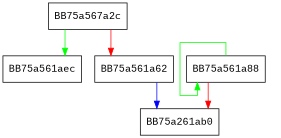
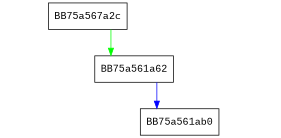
(111, 39) -> (111, 39)
(42, 69) -> none
(226, 69) -> none
(180, 122) -> (180, 122)
